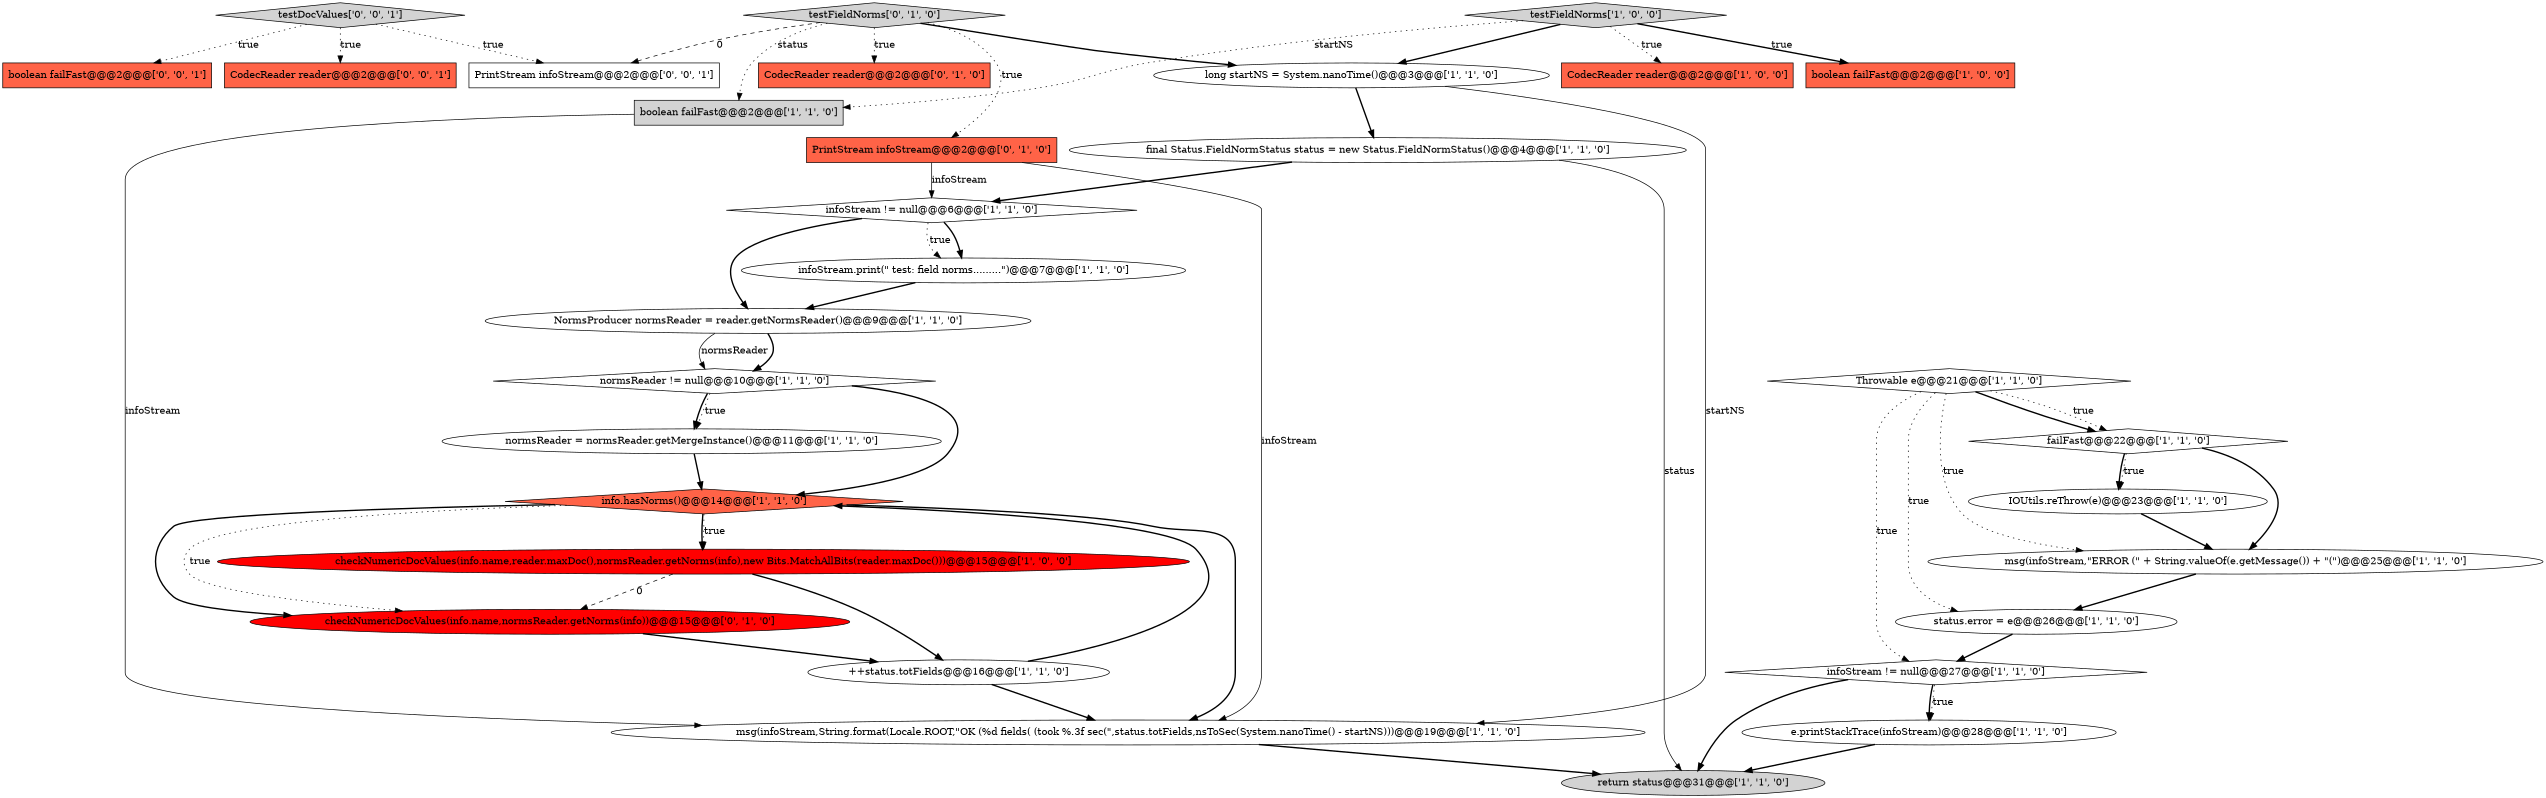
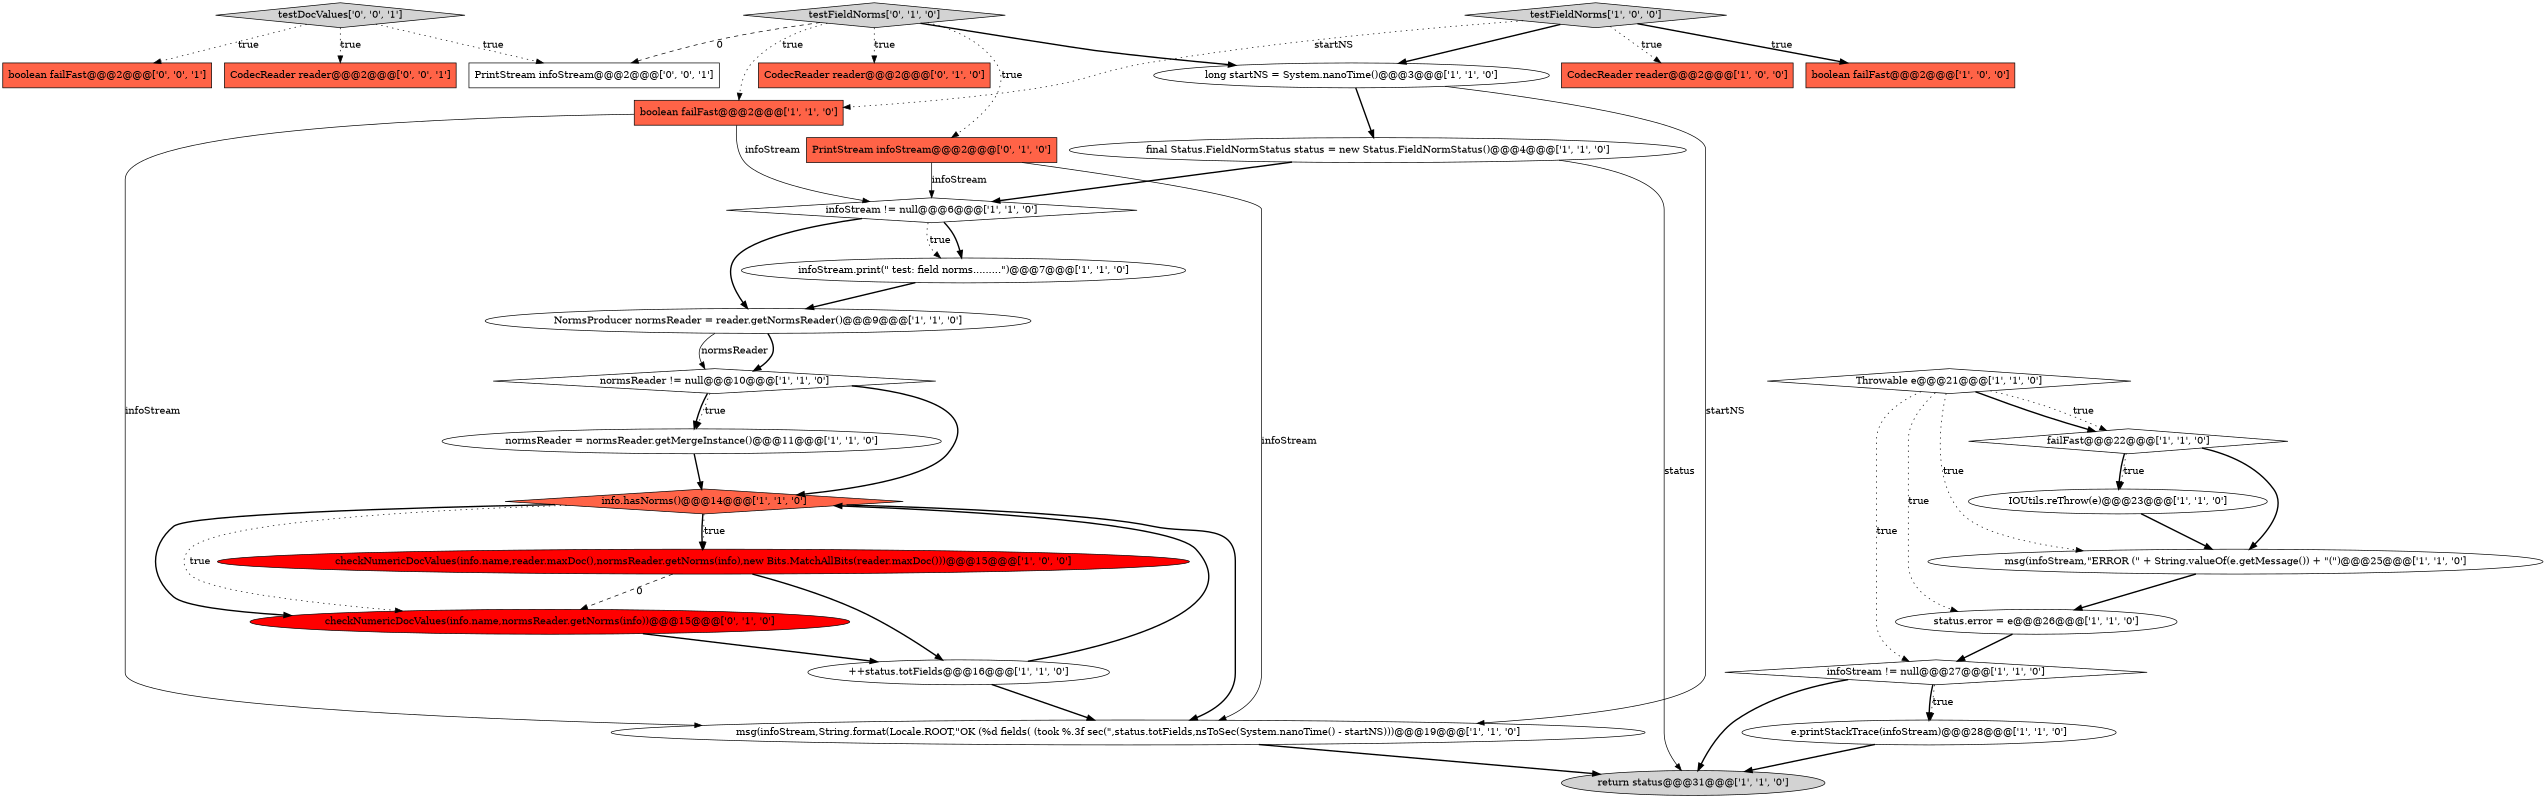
(793, 45) -> (793, 45)
(739, 113) -> (739, 113)
none -> (783, 182)
